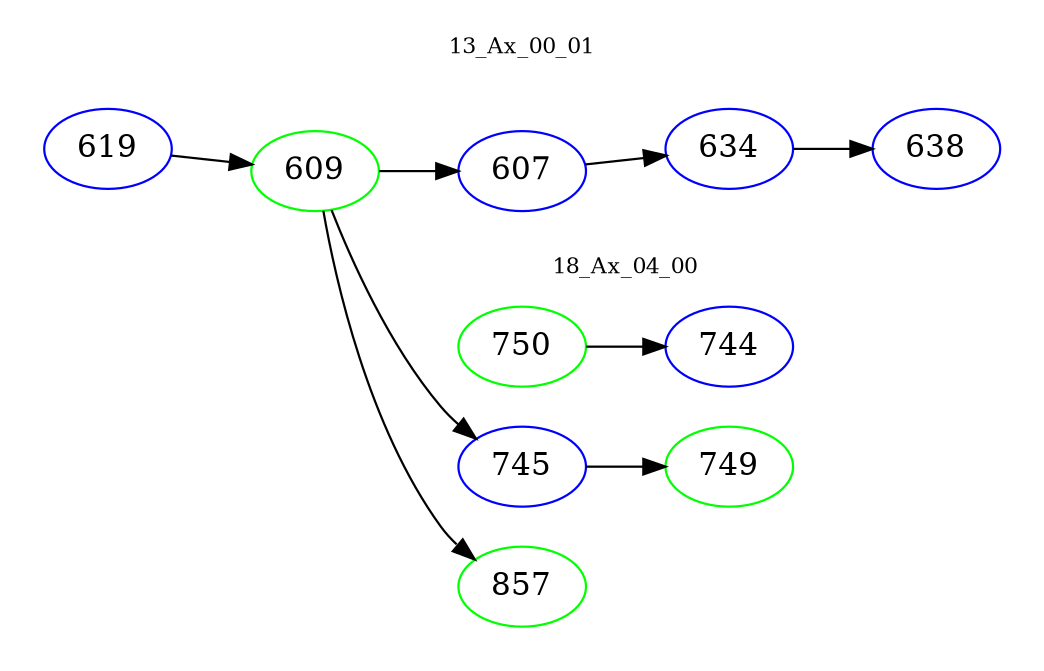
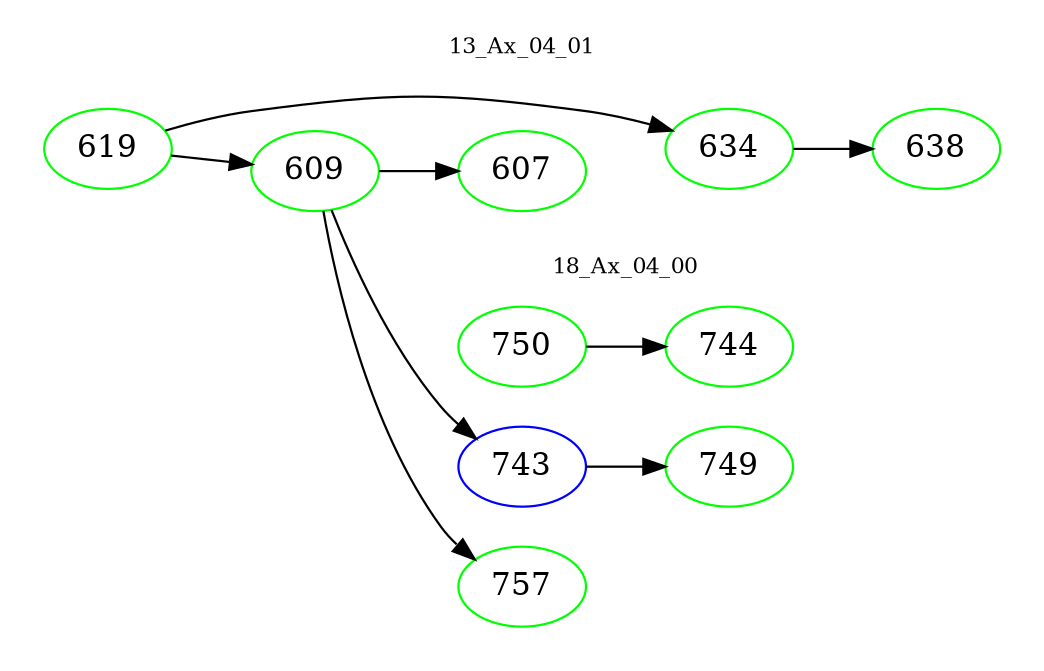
(522, 48) -> (522, 48)
(108, 149) -> (108, 149)
(729, 149) -> (729, 149)
(936, 149) -> (936, 149)
(615, 161) -> (407, 97)
(522, 171) -> (522, 171)
(729, 347) -> (729, 347)
(522, 467) -> (522, 467)
(522, 587) -> (522, 587)
